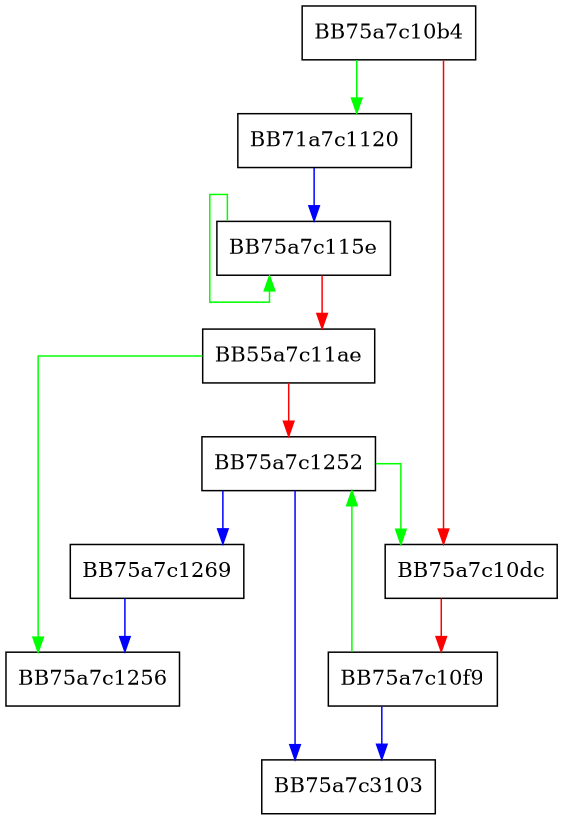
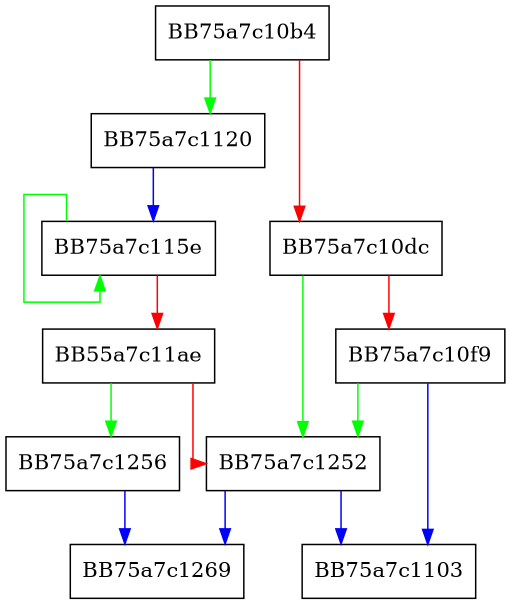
(325, 141) -> (178, 141)
(401, 484) -> (303, 349)
(125, 618) -> (125, 510)
(349, 787) -> (389, 571)
